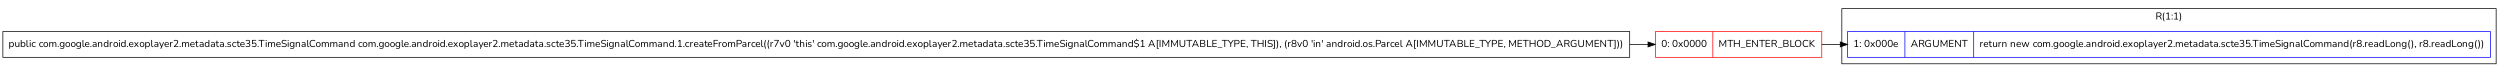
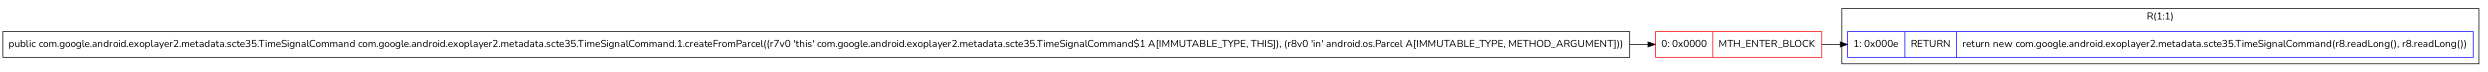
(1939, 44) -> (1931, 44)
